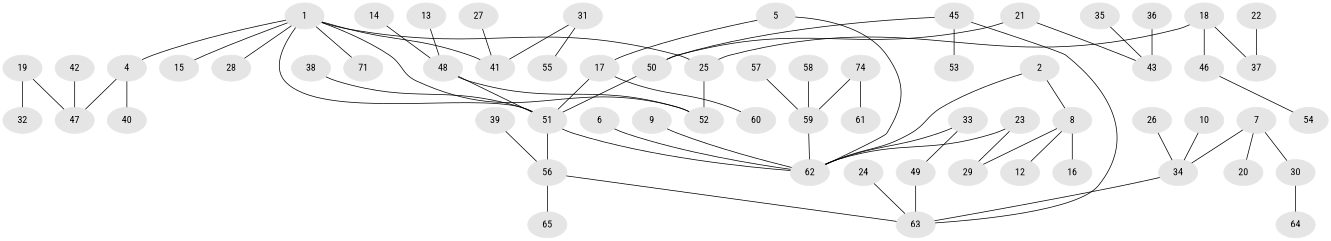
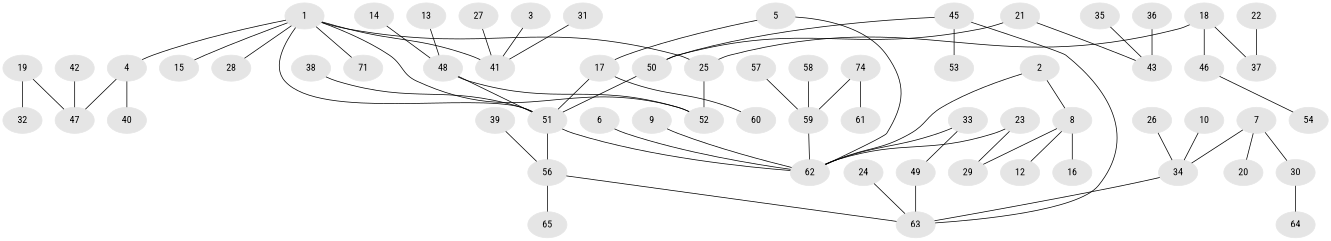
none -> (531, 16)
(547, 68) -> none
